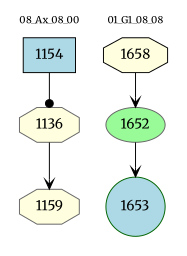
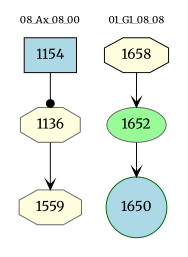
(49, 207) -> (50, 207)
(136, 207) -> (136, 207)
